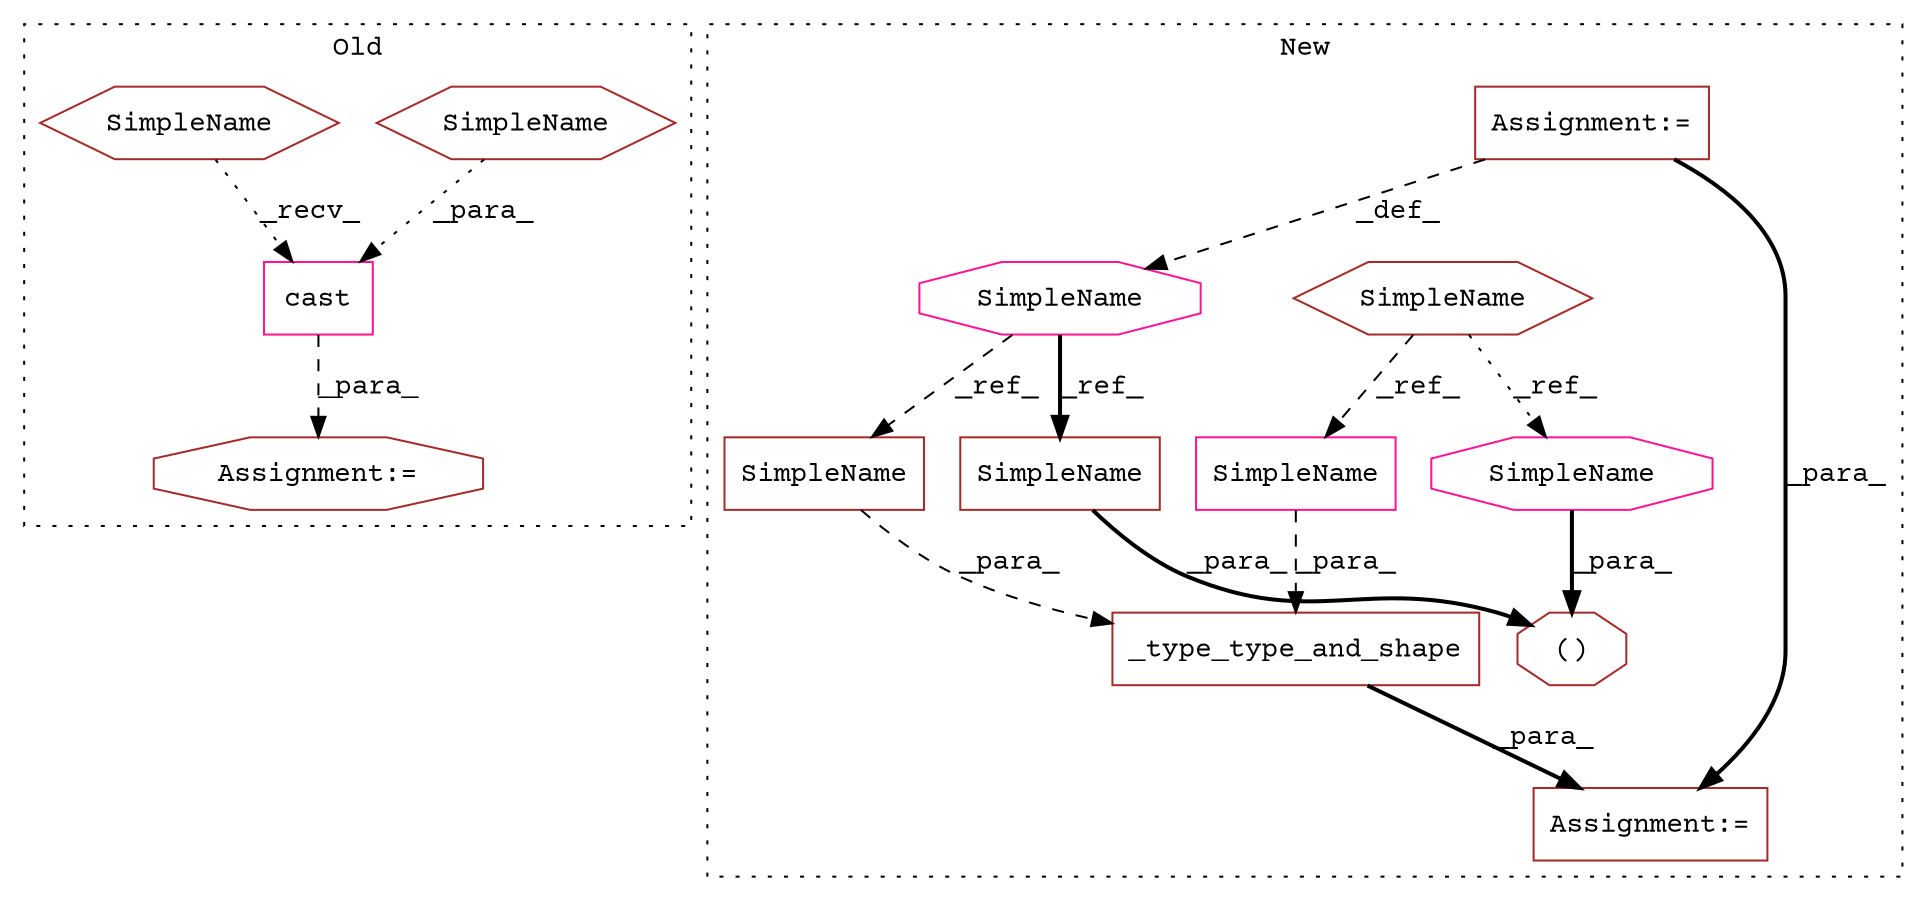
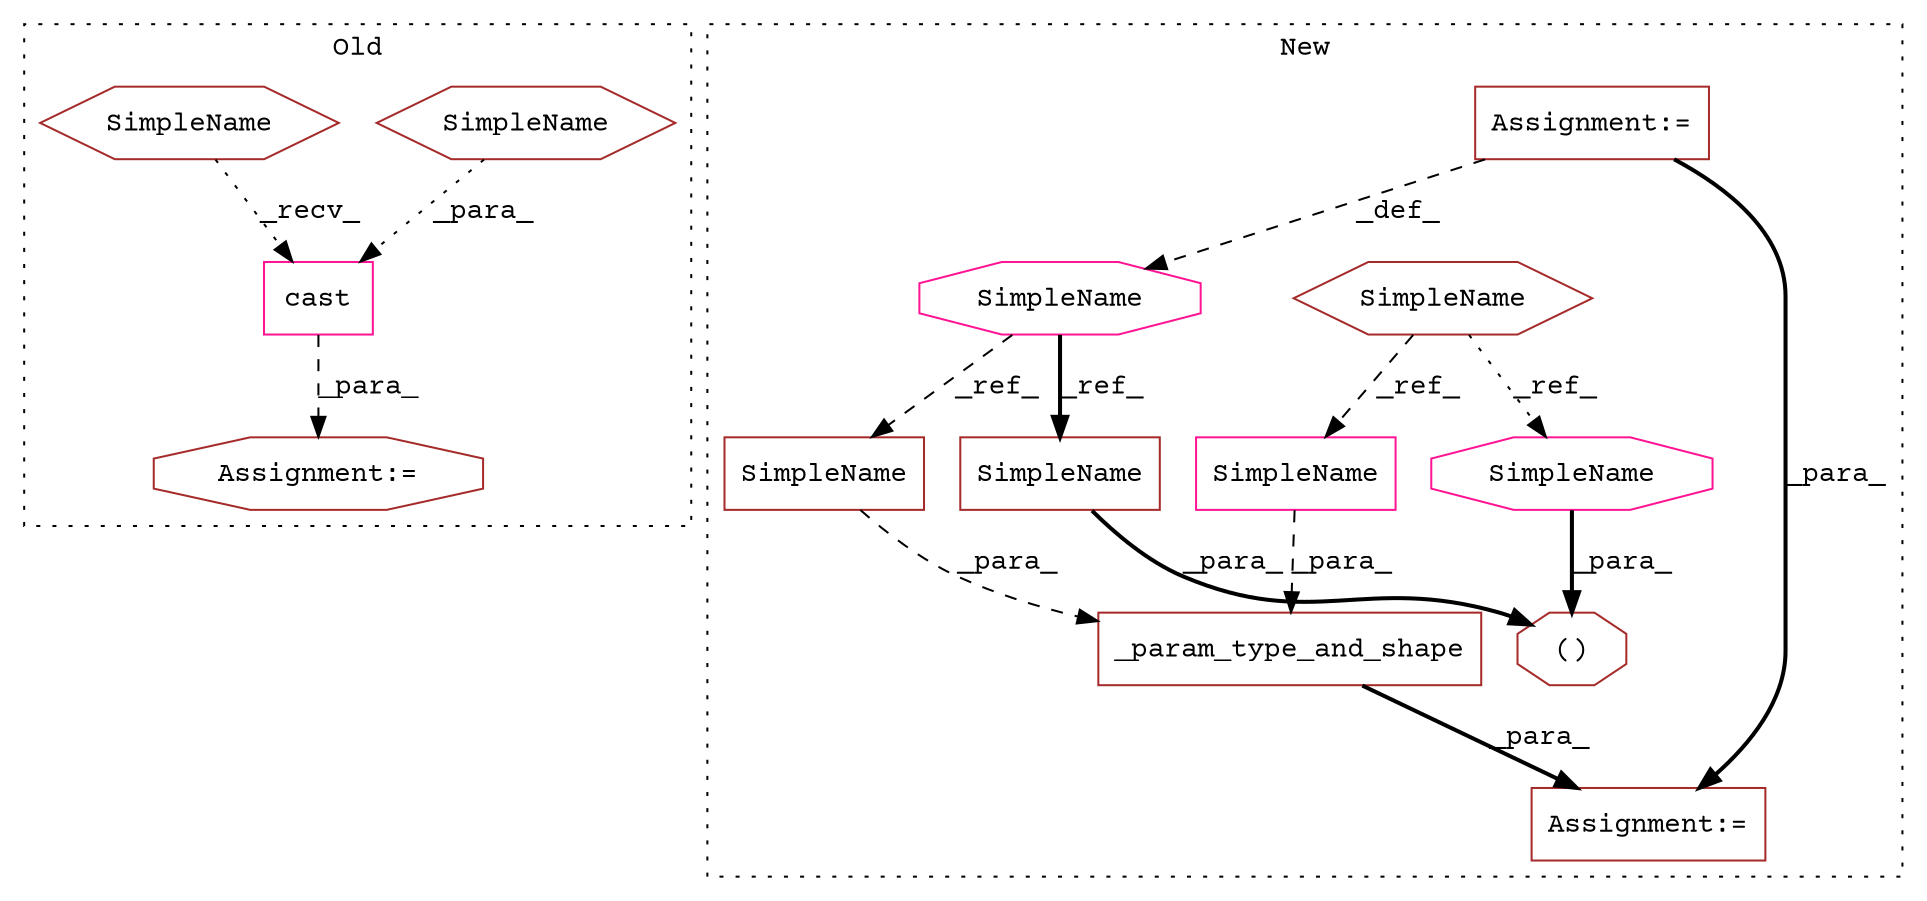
(1296, 649) -> (1290, 649)
